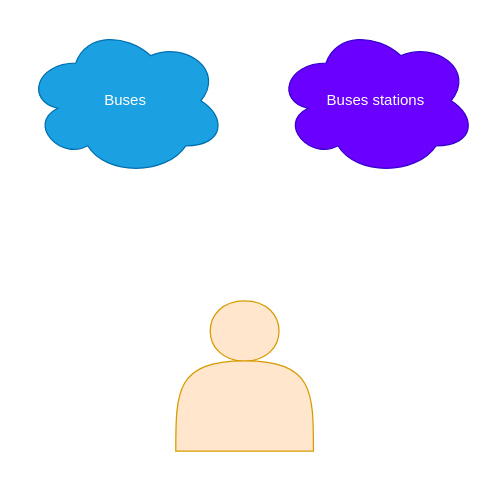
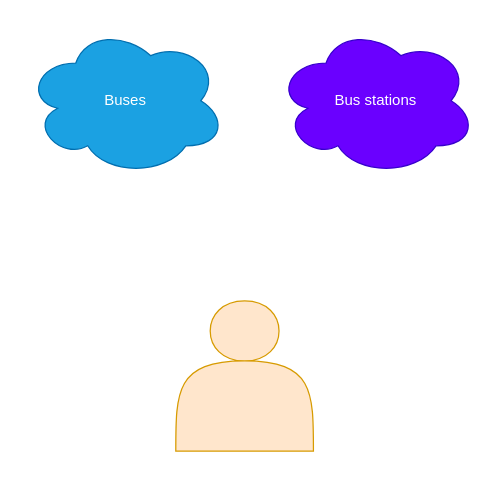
(376, 101) -> (376, 101)
